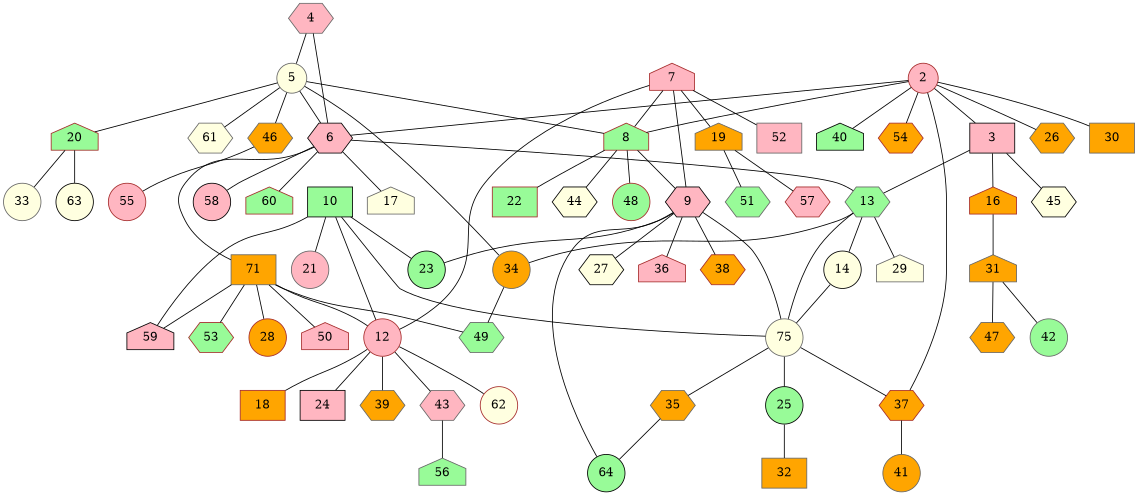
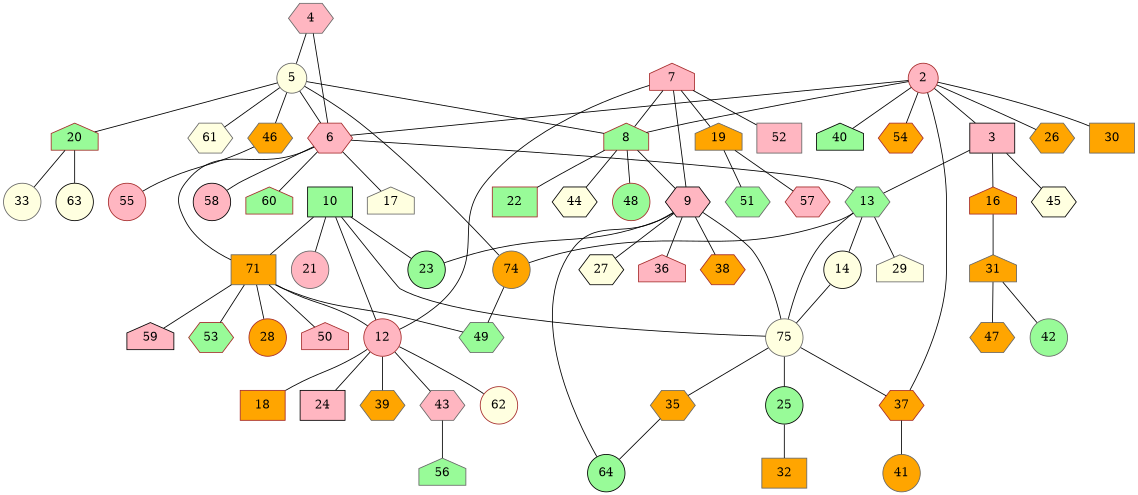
(330, 138) -> (330, 138)
(228, 248) -> (292, 236)
(511, 270) -> (511, 270)
